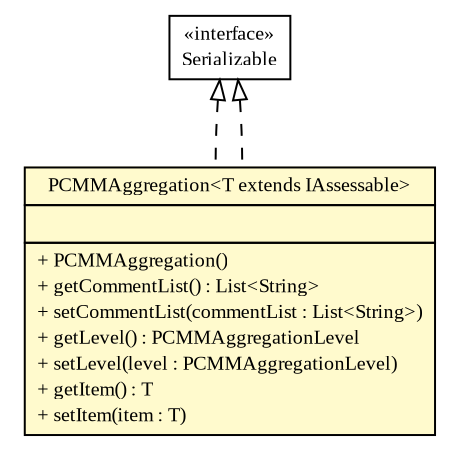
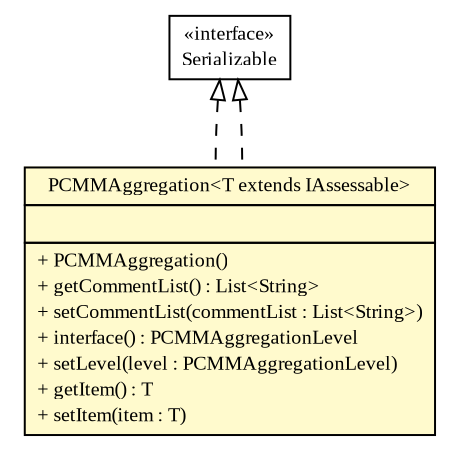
(199, 338) -> (198, 338)
